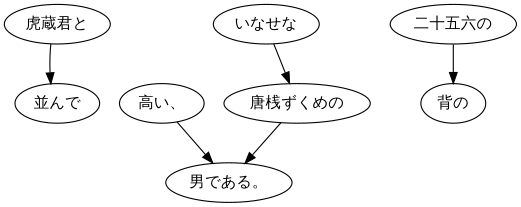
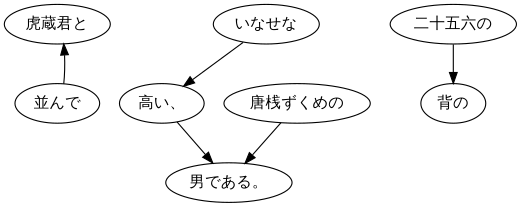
(50, 58) -> (65, 70)
(280, 58) -> (218, 61)
